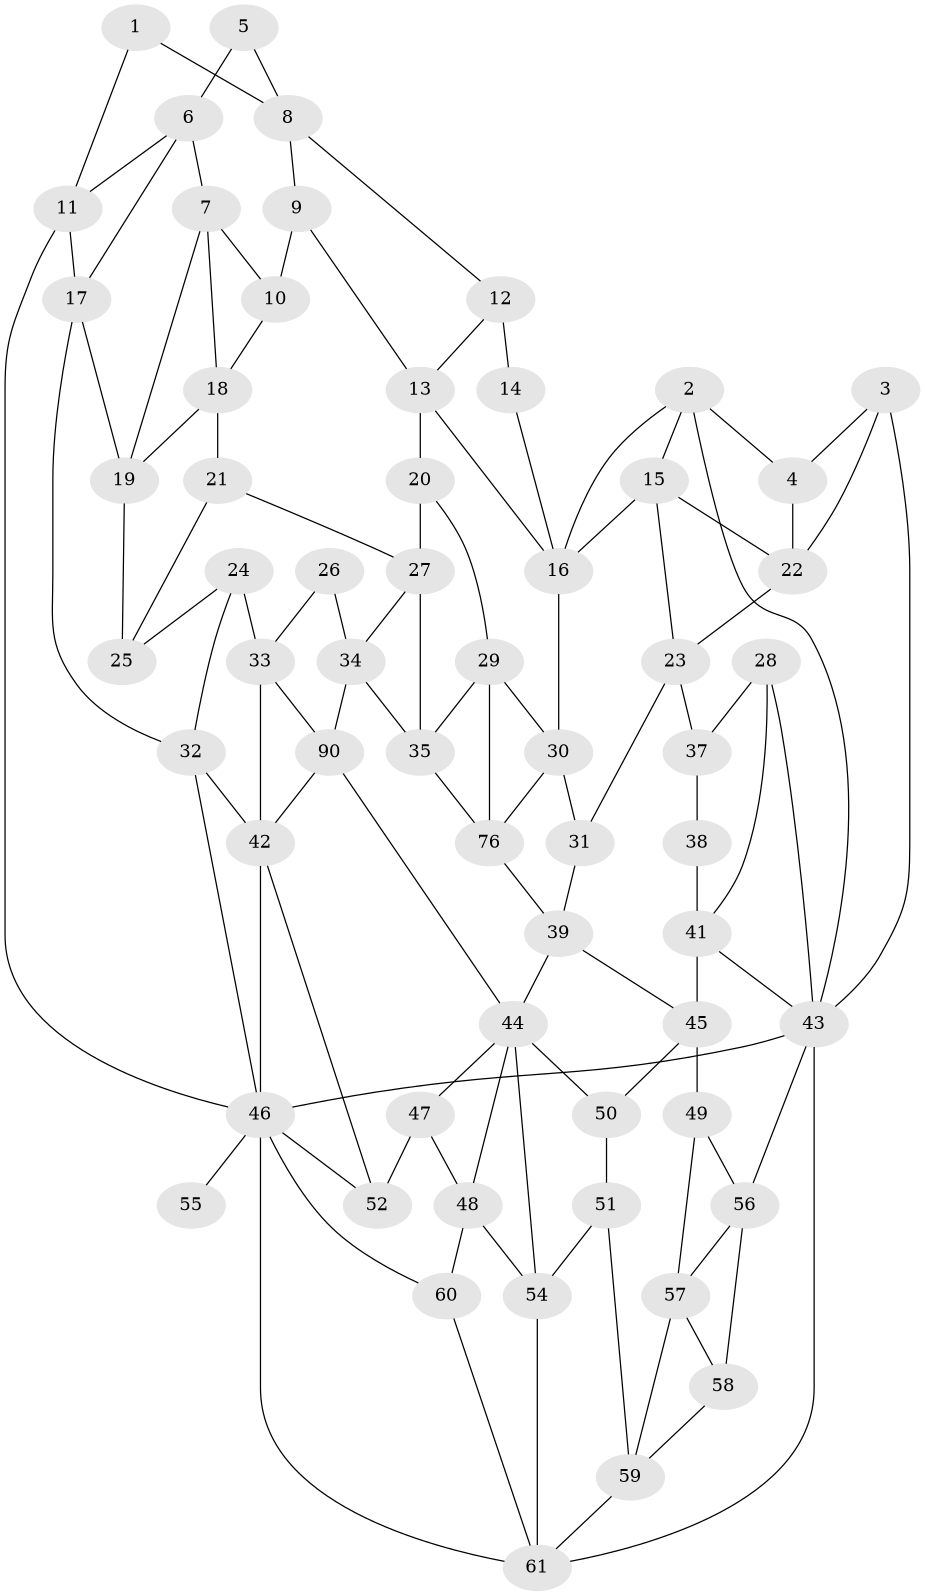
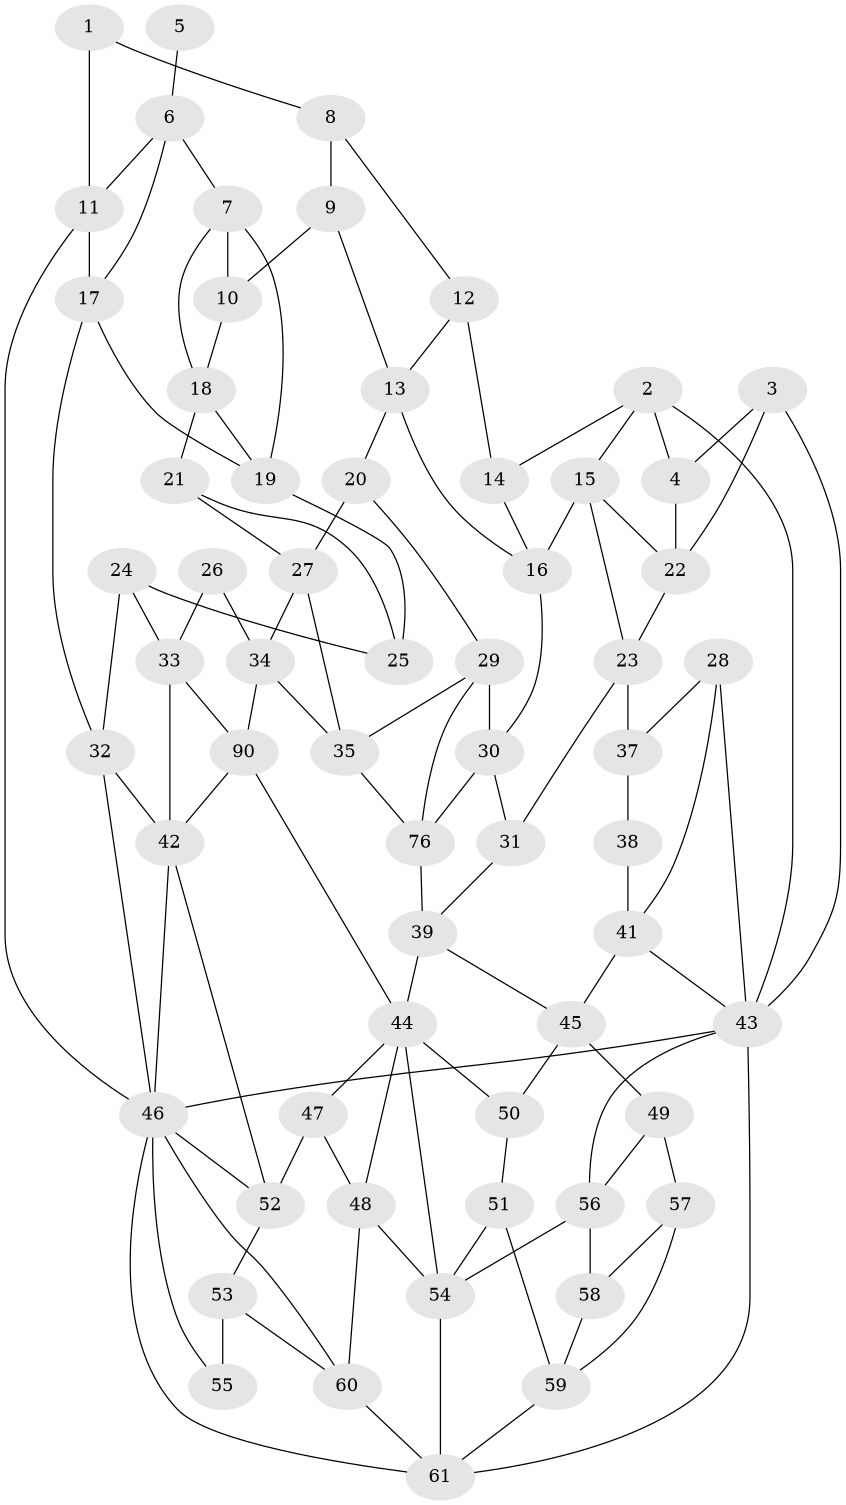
(266, 73) -> none
(602, 468) -> (571, 435)
(710, 1251) -> (523, 1246)
none -> (223, 1296)
